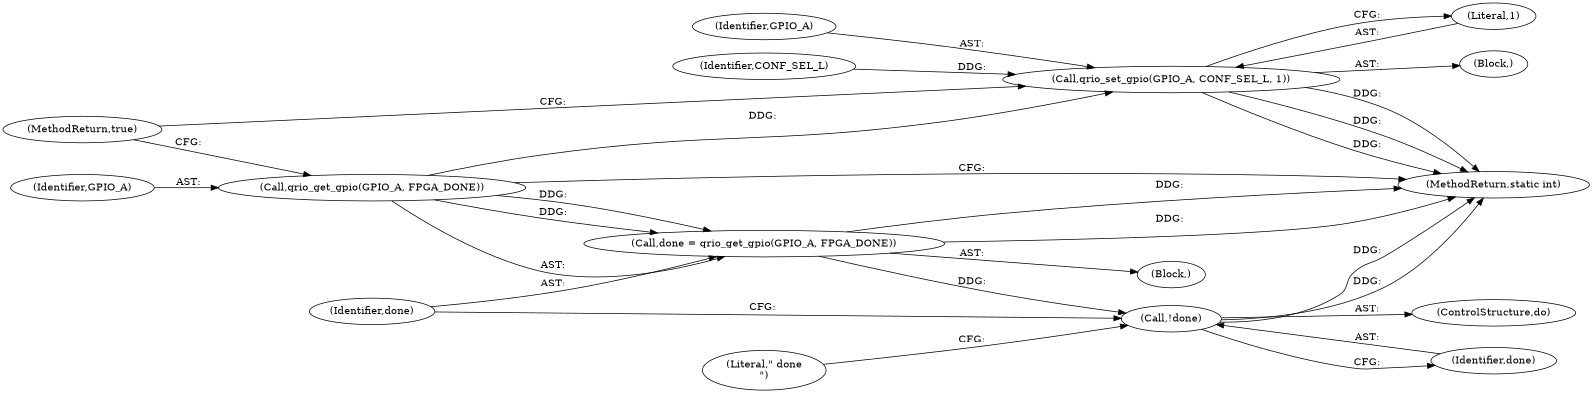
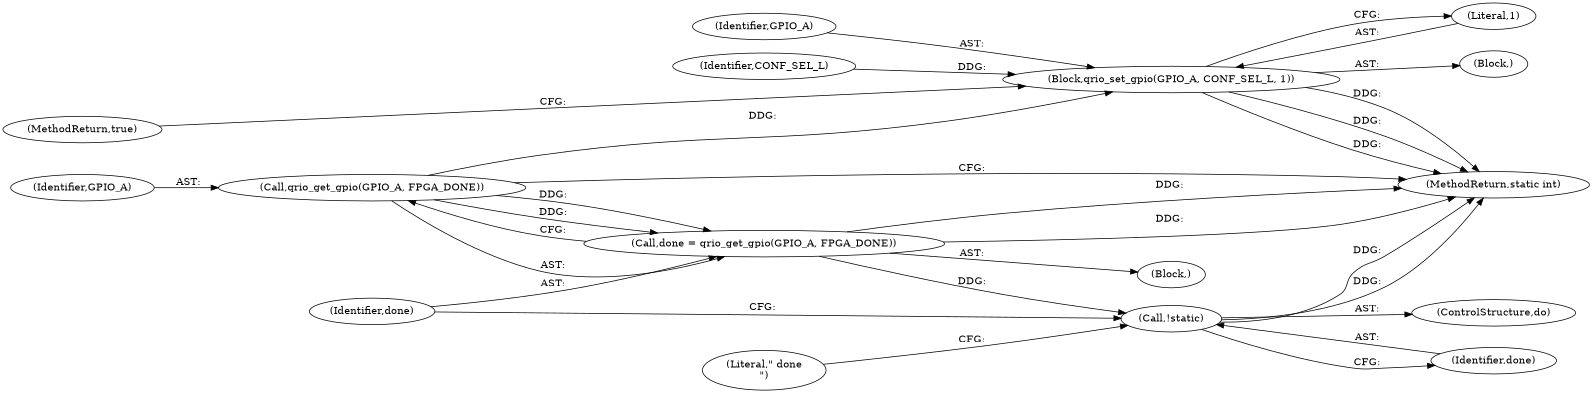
(1171, 80) -> (1171, 80)
(219, 157) -> (500, 228)
(1171, 319) -> (1171, 319)
